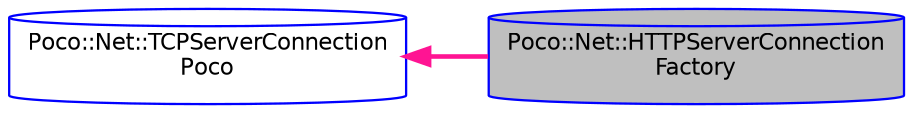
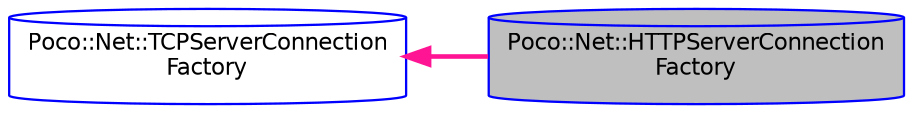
(208, 57) -> (208, 57)
